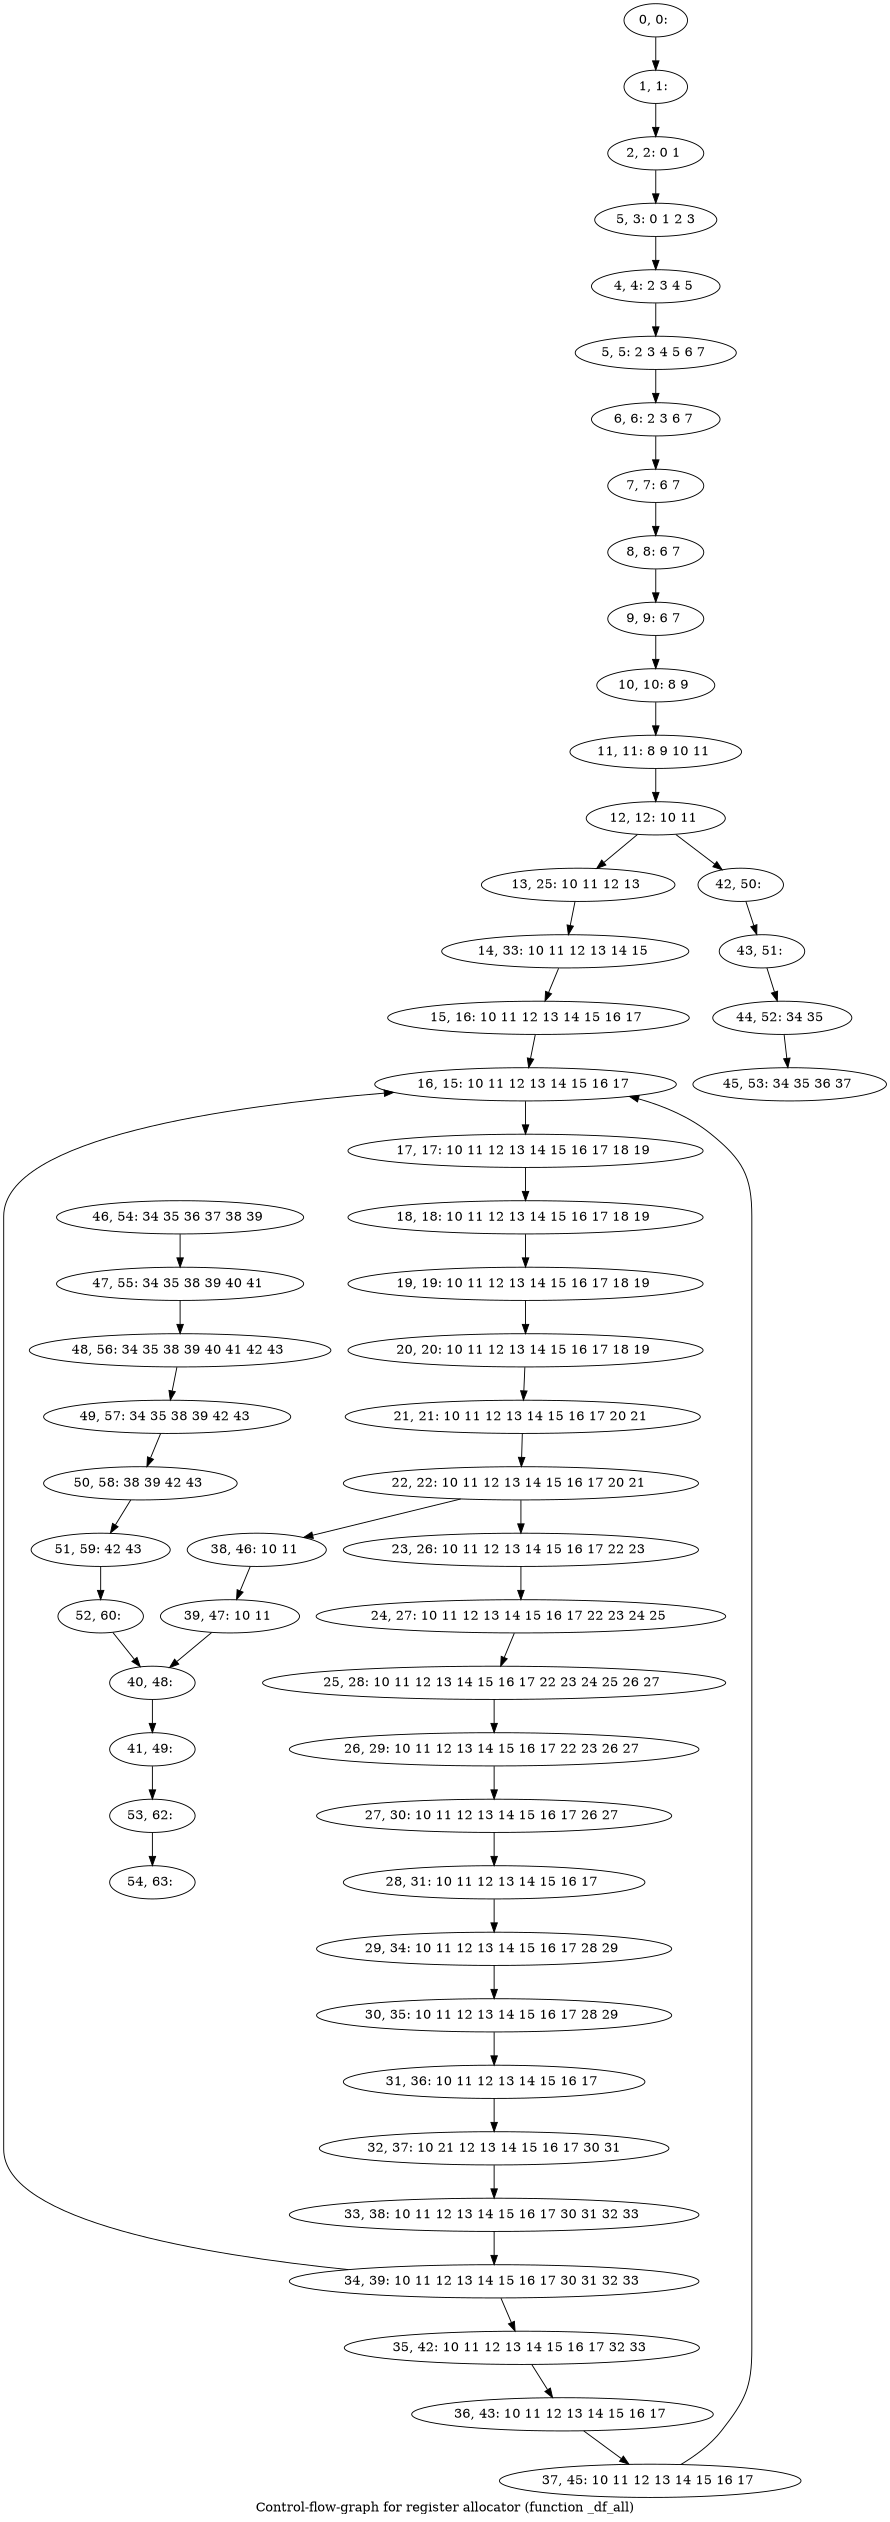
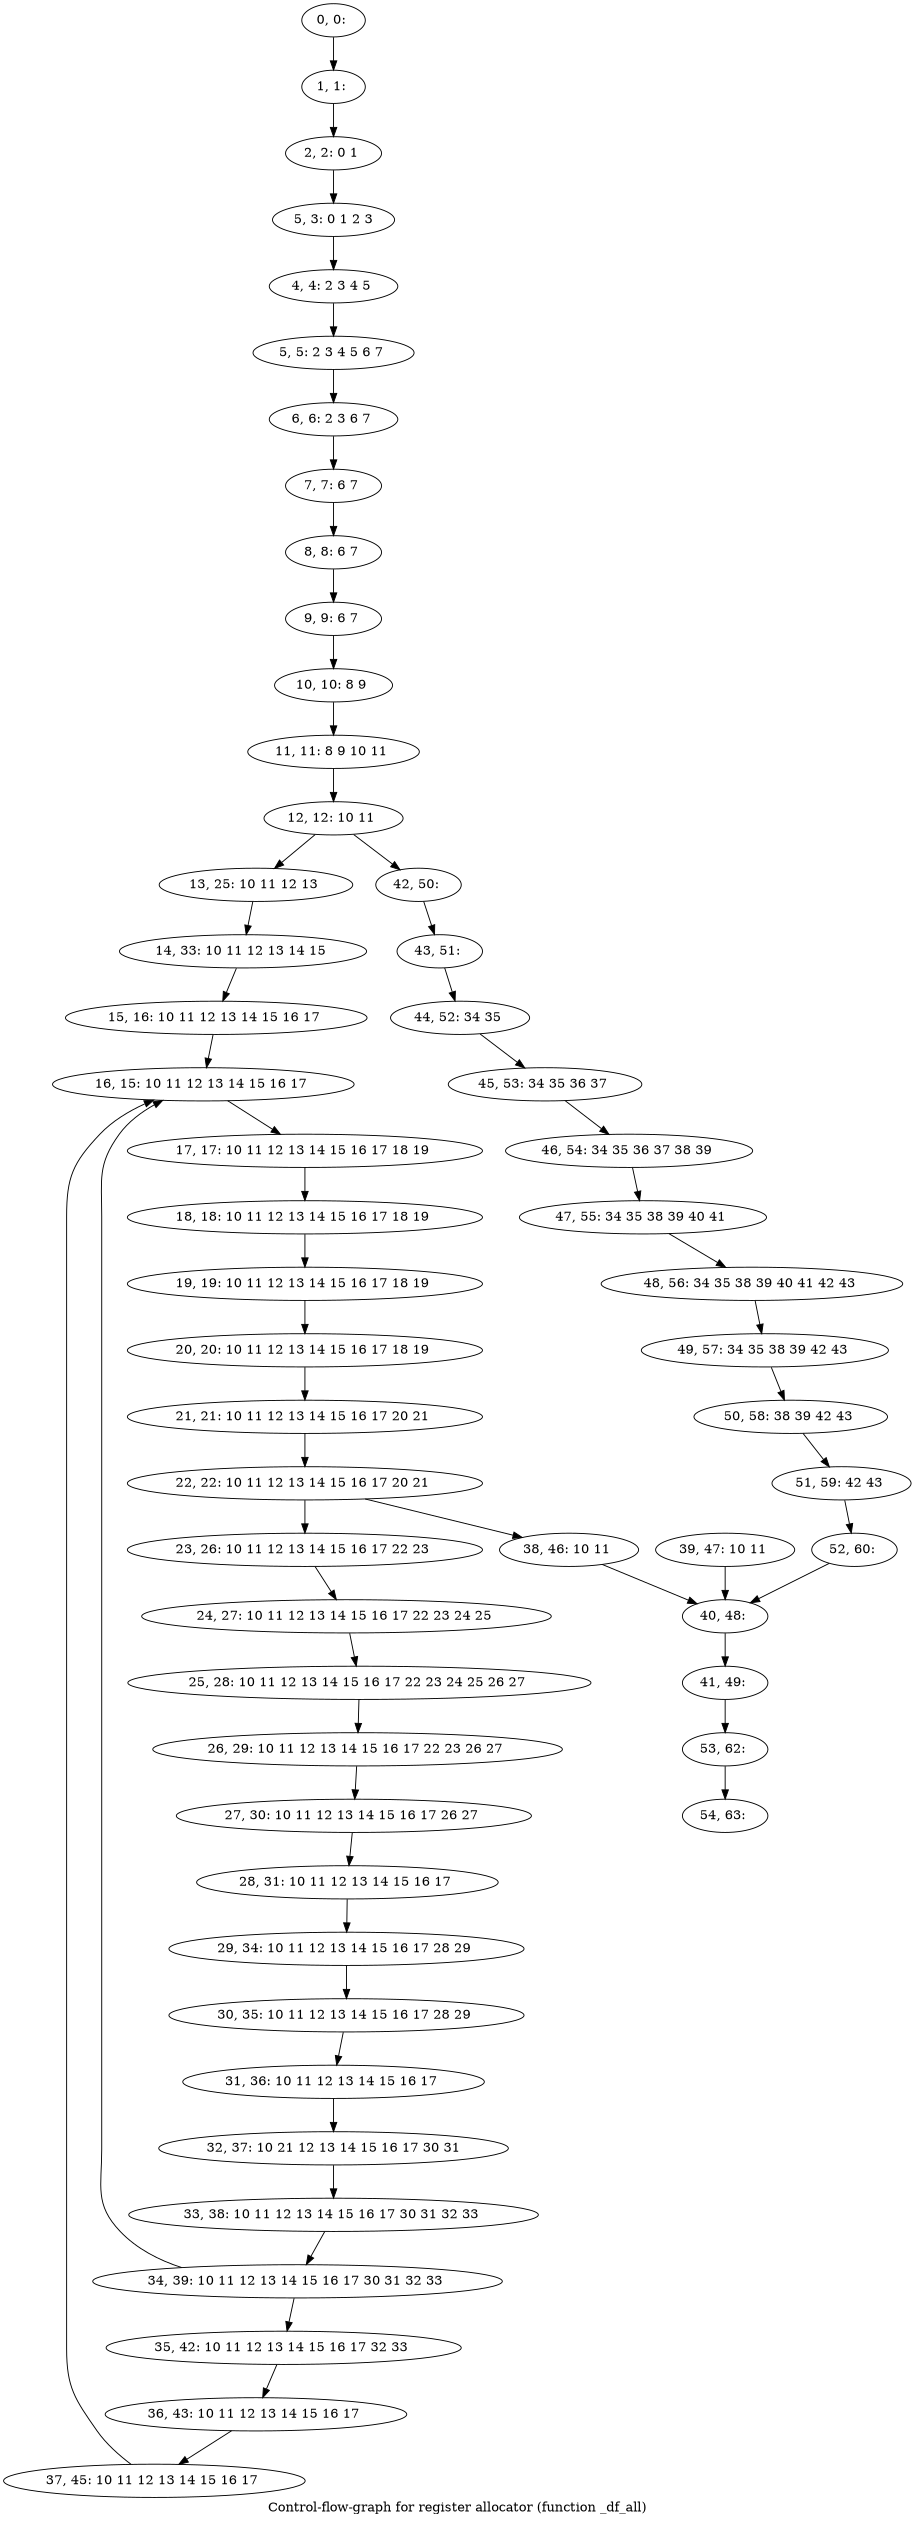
none -> (583, 1115)
(245, 1579) -> (645, 1582)
